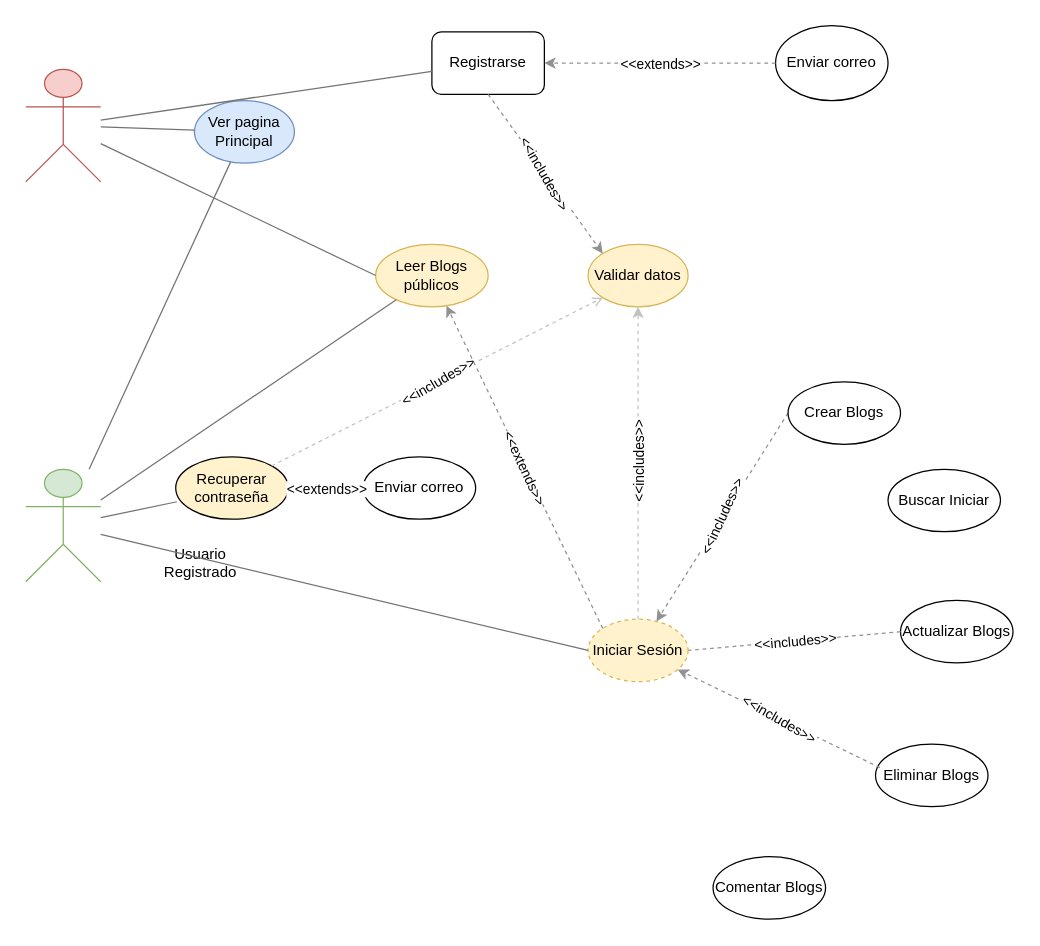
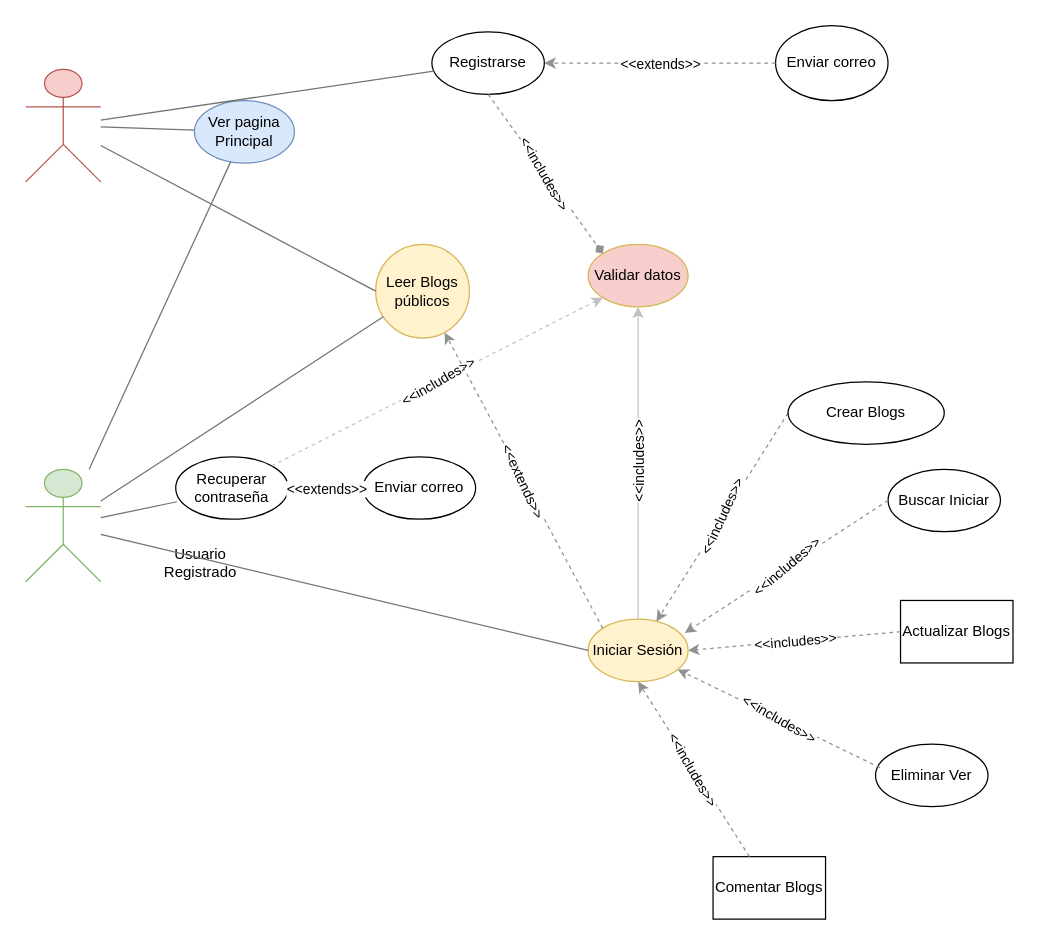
(488, 63) -> (488, 63)
(596, 245) -> (596, 244)
(432, 276) -> (423, 291)
(638, 276) -> (638, 276)
(597, 301) -> (594, 302)
(844, 413) -> (866, 413)
(232, 488) -> (232, 488)
none -> (786, 567)
(638, 618) -> (638, 618)
(957, 632) -> (957, 632)
(694, 650) -> (698, 650)
(638, 651) -> (638, 651)
none -> (692, 767)
(932, 776) -> (932, 776)
(769, 888) -> (769, 888)
